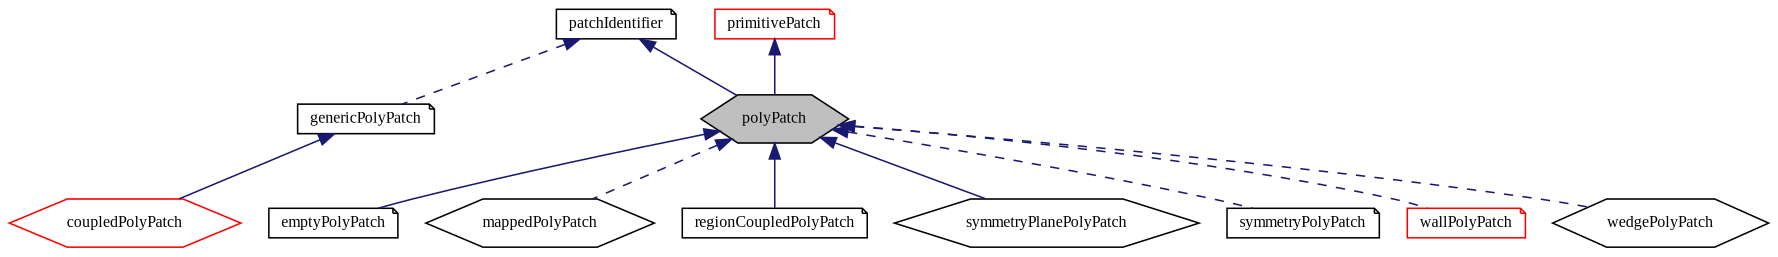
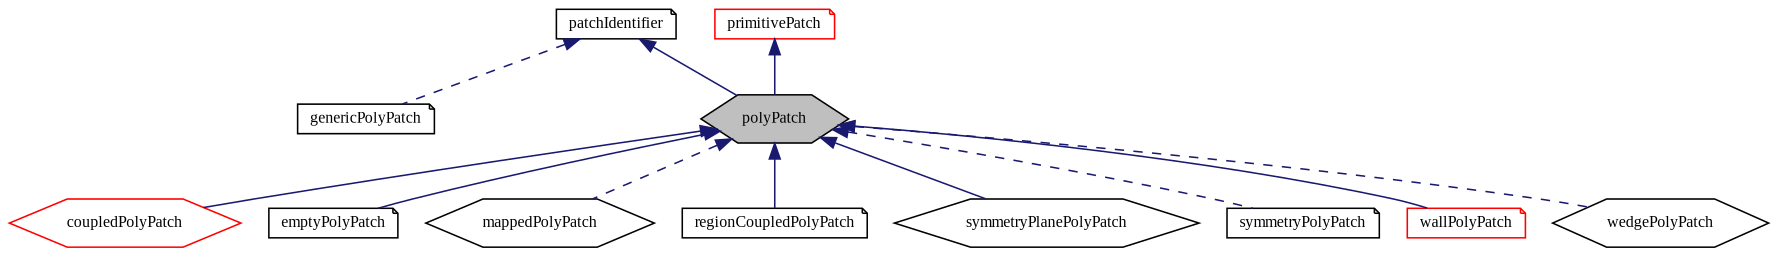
(250, 169) -> (452, 168)
(1257, 174) -> (1257, 174)
